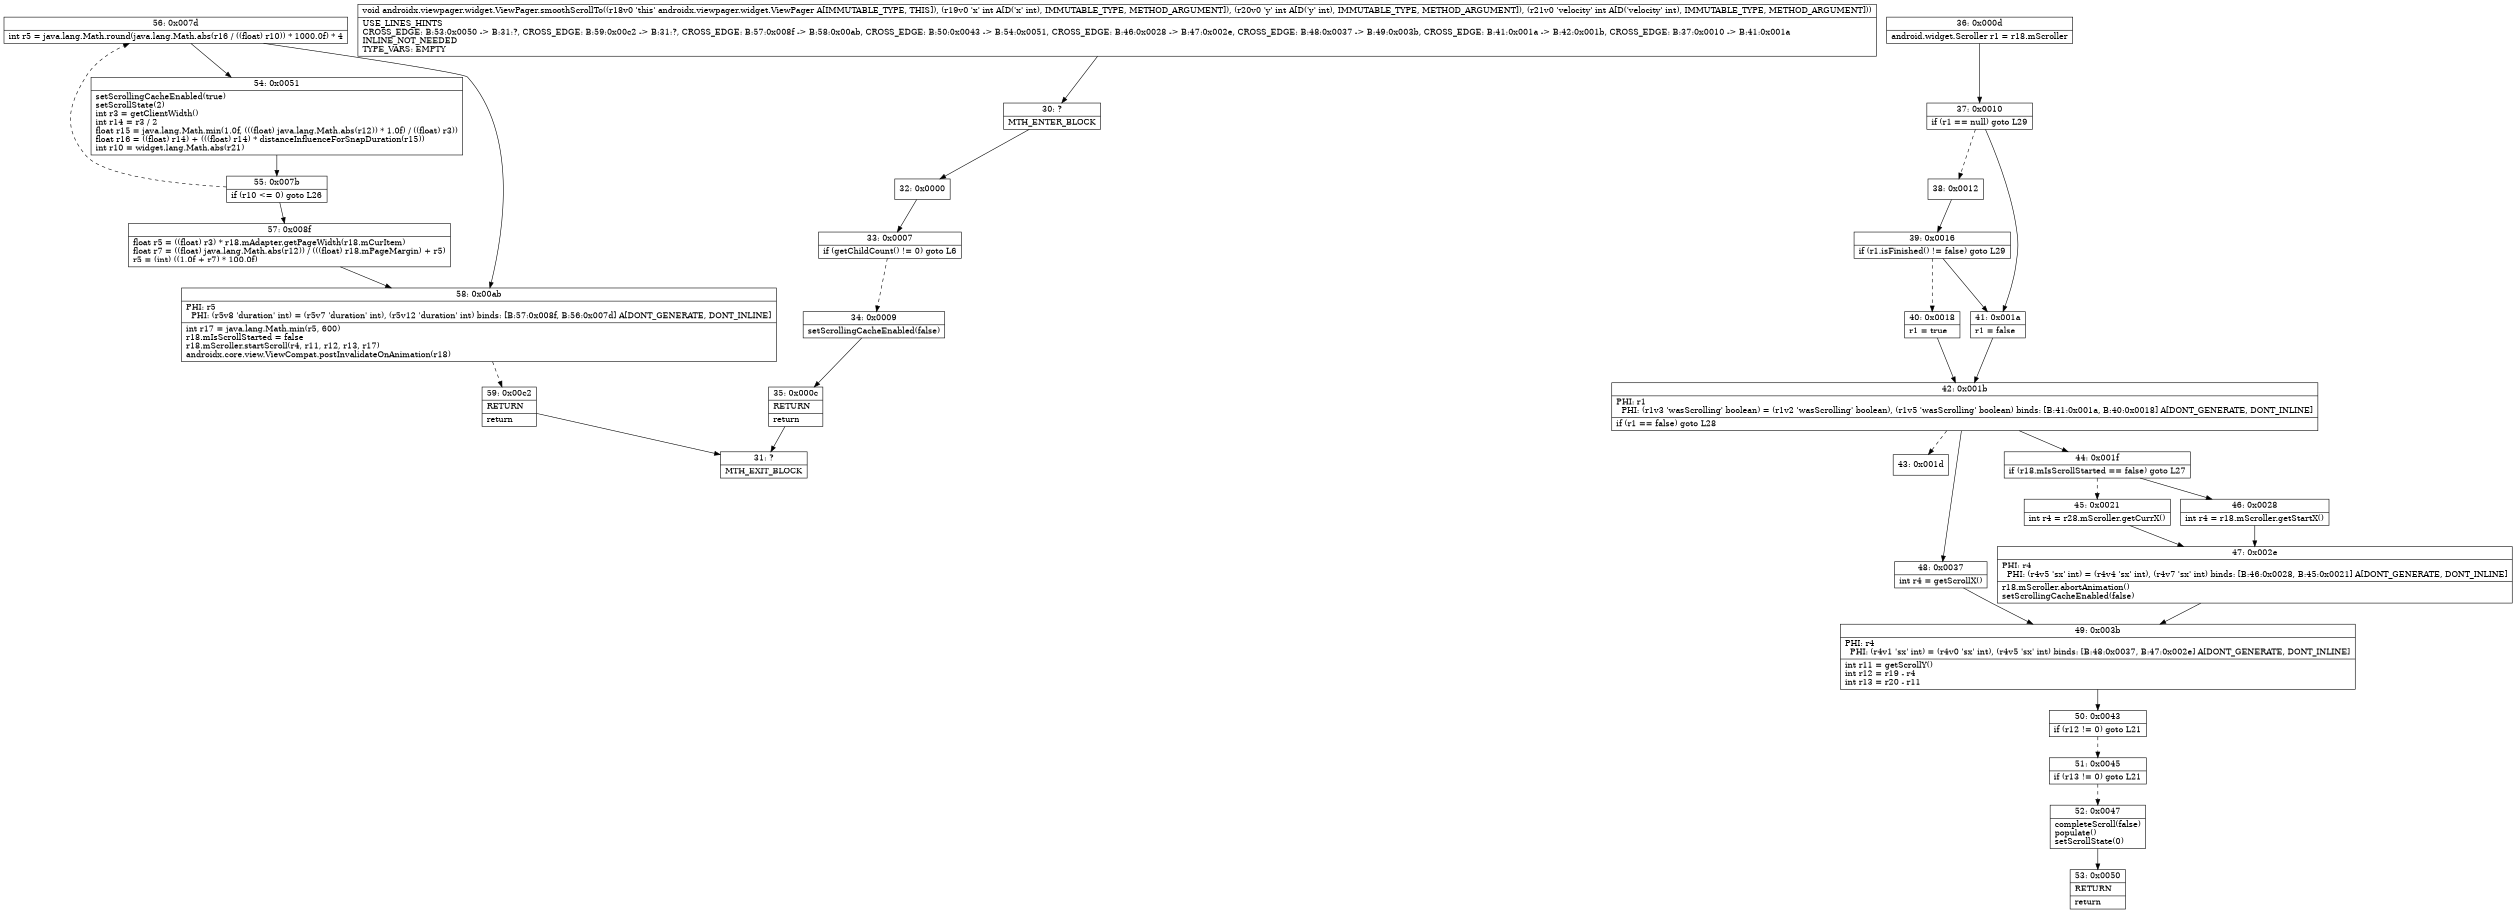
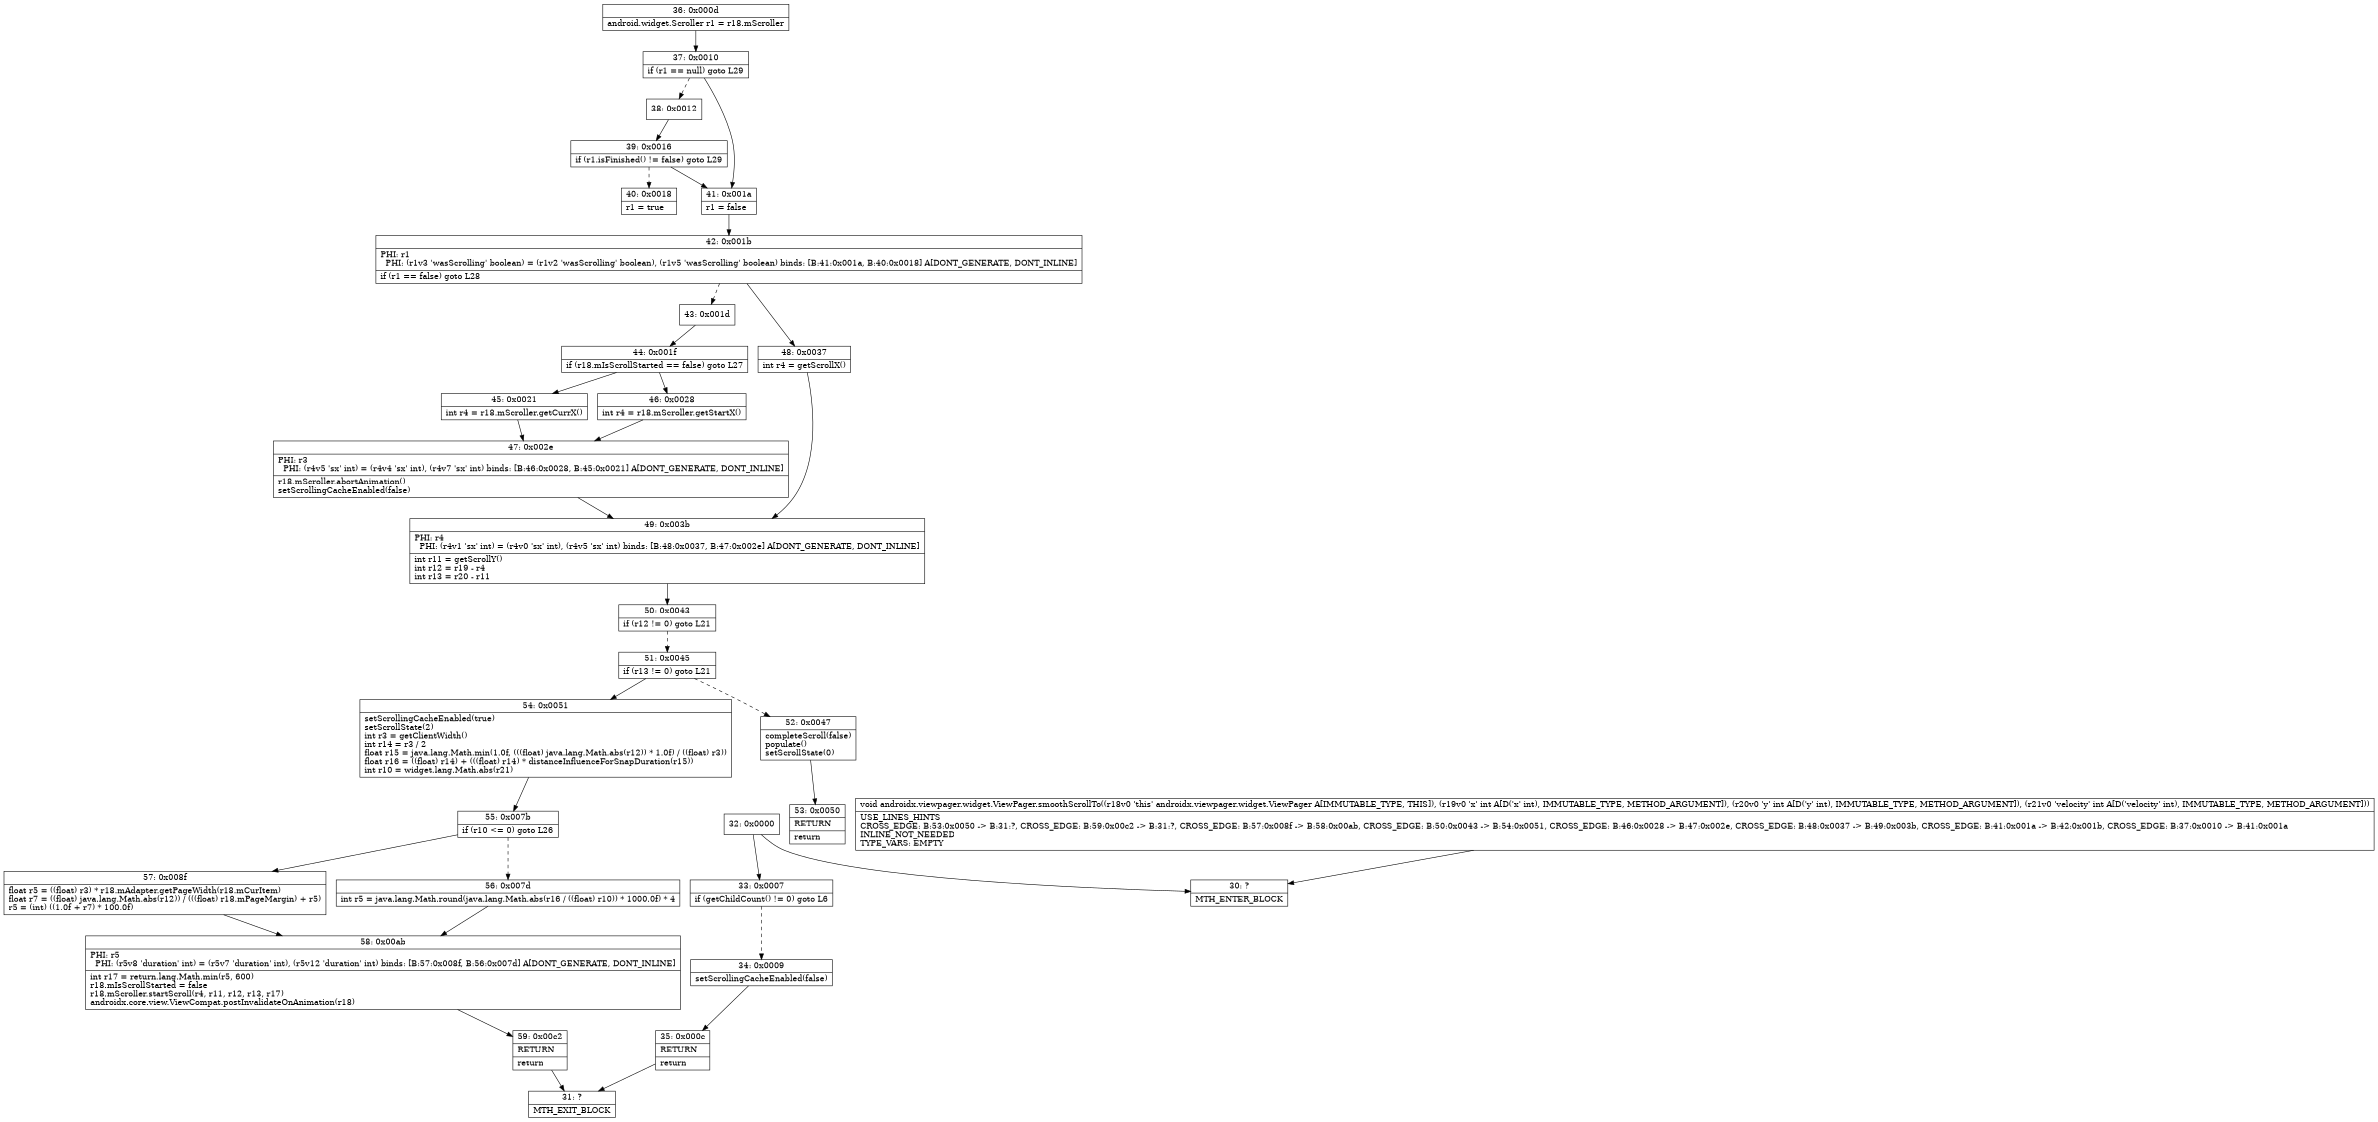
(209, 59) -> (631, 688)
(987, 153) -> (969, 880)
(263, 329) -> (172, 977)
(1945, 358) -> none
(496, 372) -> (483, 1022)
(2041, 440) -> (685, 334)
(2097, 486) -> (587, 382)
(2097, 519) -> (514, 413)
(2018, 566) -> (294, 460)
